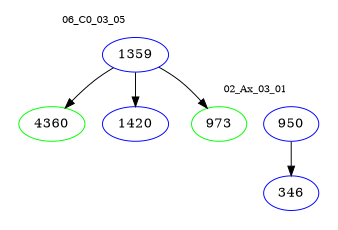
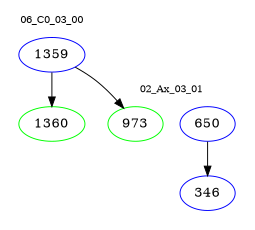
(94, 21) -> (52, 21)
(52, 124) -> (52, 124)
(136, 124) -> none
(291, 124) -> (208, 124)
